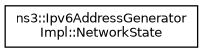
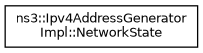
(101, 26) -> (101, 26)
